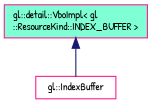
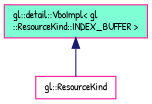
(76, 88) -> (76, 88)
